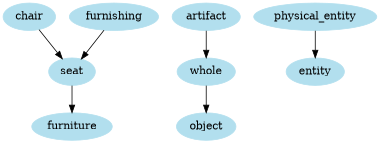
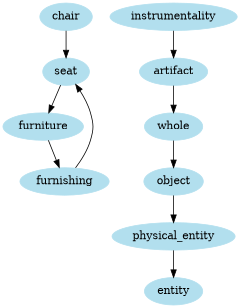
none -> (174, 17)
none -> (52, 150)
none -> (174, 205)
